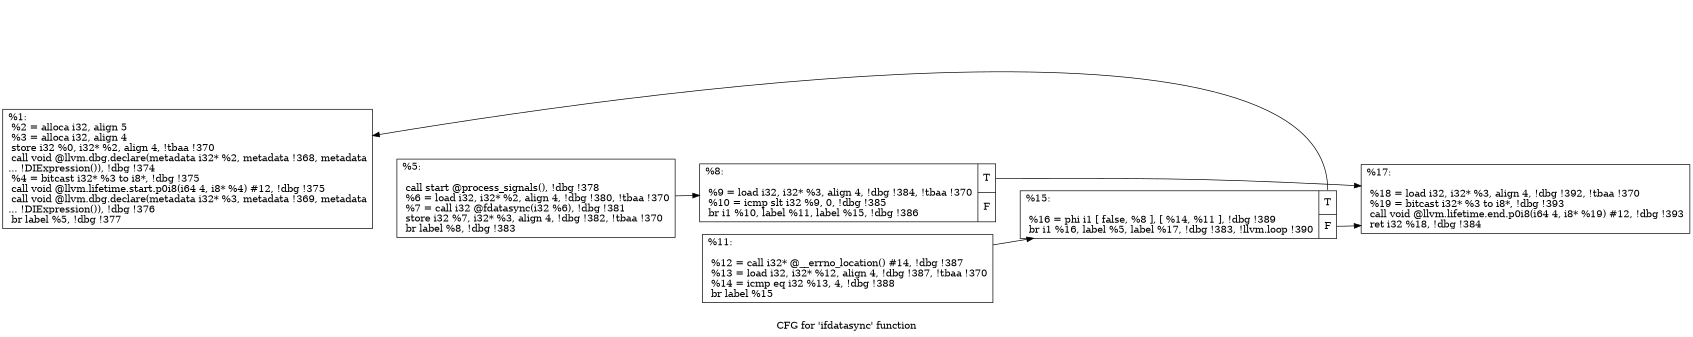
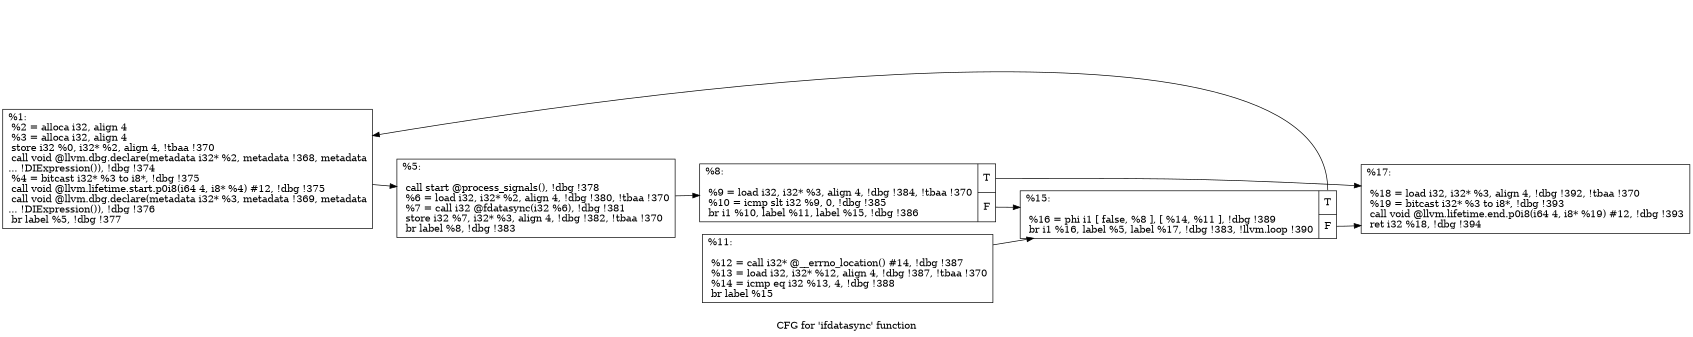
(68, 128) -> (68, 128)
none -> (381, 185)
none -> (1004, 207)
(1424, 225) -> (1424, 225)
